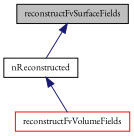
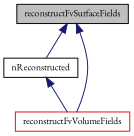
none -> (87, 73)
